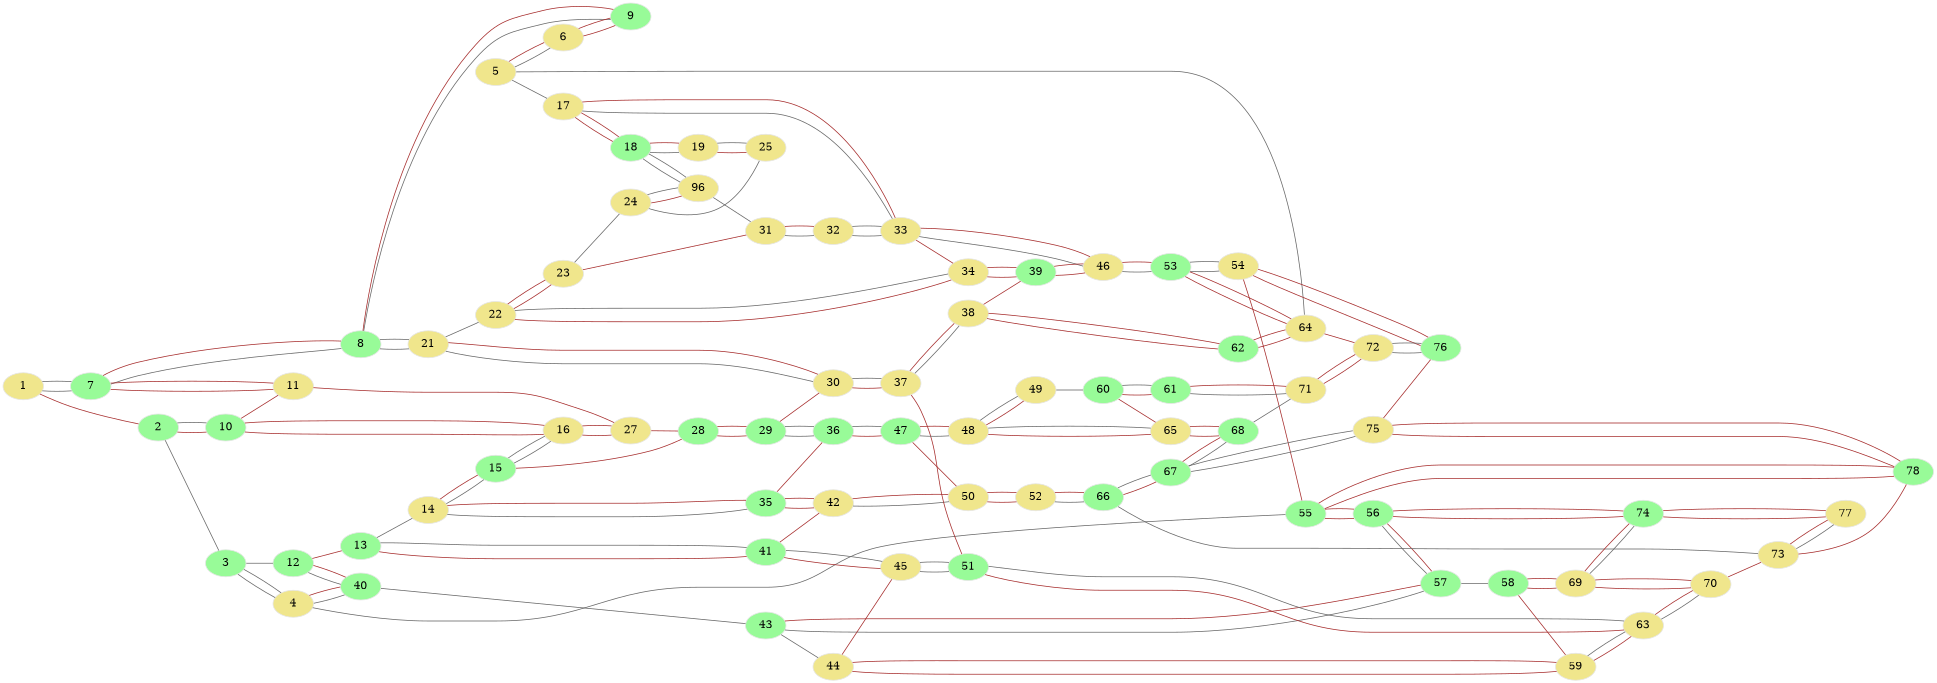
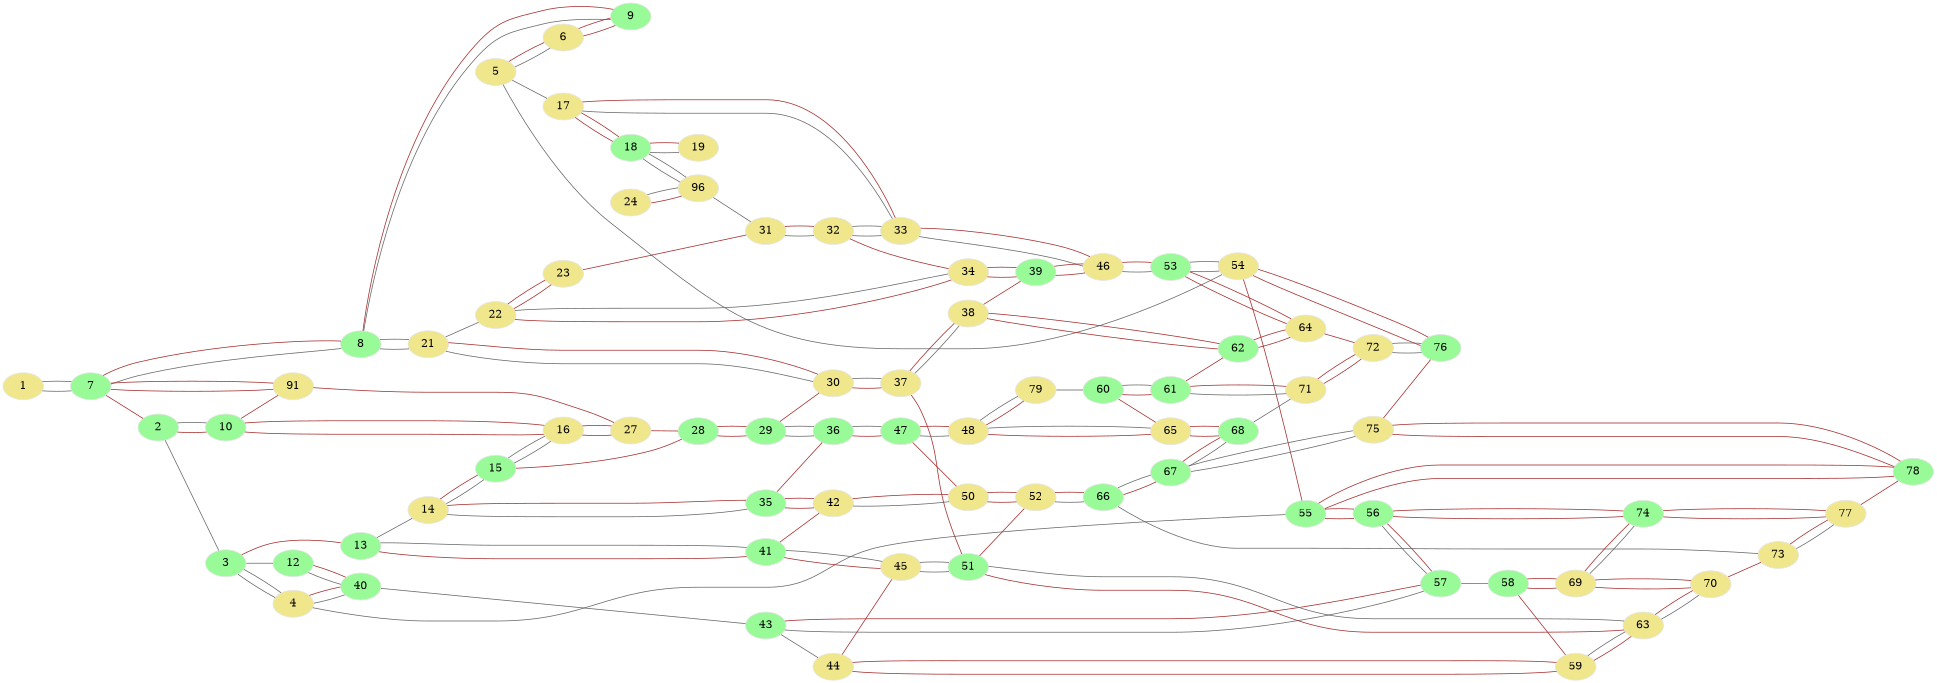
(995, 71) -> (817, 342)
(766, 148) -> none
(597, 238) -> none
(935, 252) -> (898, 257)
none -> (1205, 369)
(293, 386) -> (293, 386)
(1036, 390) -> (1036, 390)
(88, 412) -> (125, 407)
(1863, 536) -> (1880, 493)
none -> (997, 537)
(327, 555) -> (290, 541)
